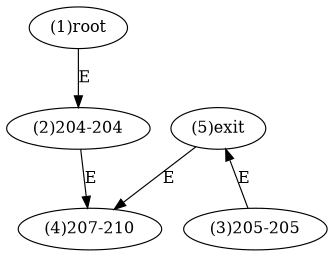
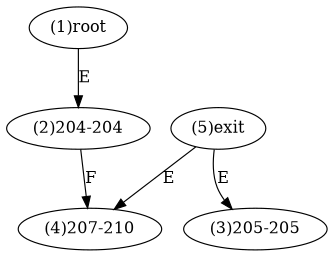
(91, 179) -> (91, 179)
(239, 184) -> (214, 176)
